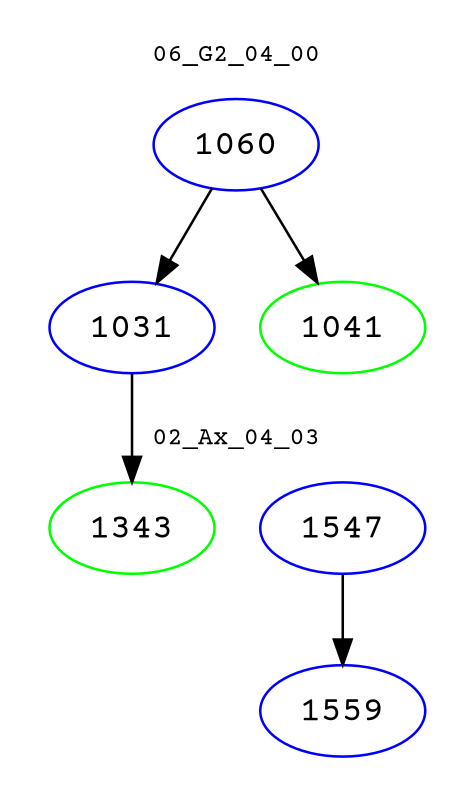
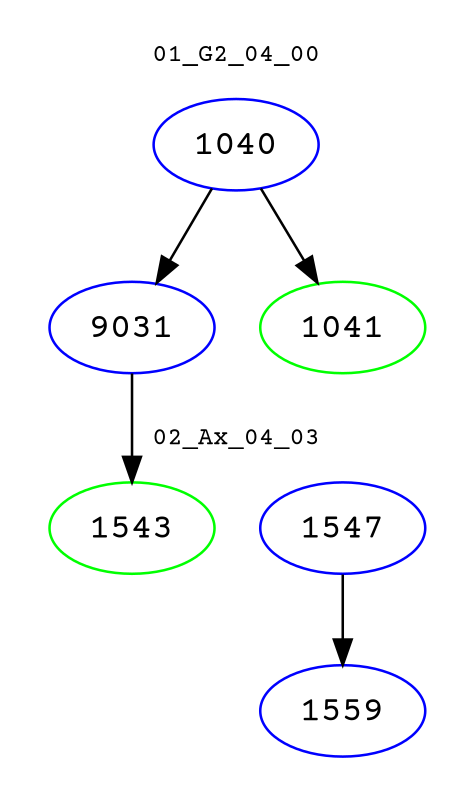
(237, 55) -> (237, 55)
(236, 145) -> (236, 145)
(132, 328) -> (132, 328)
(132, 528) -> (132, 528)
